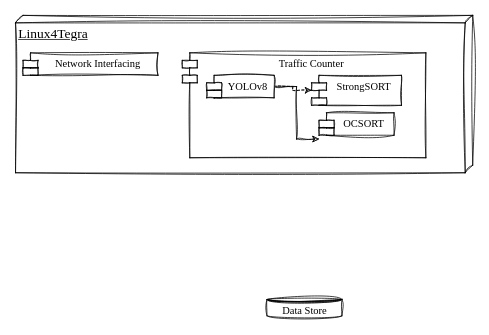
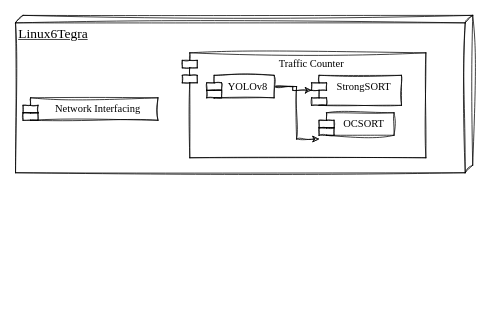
(49, 33) -> (49, 33)
(90, 64) -> (90, 109)
(298, 90) -> (298, 90)
(305, 308) -> none
